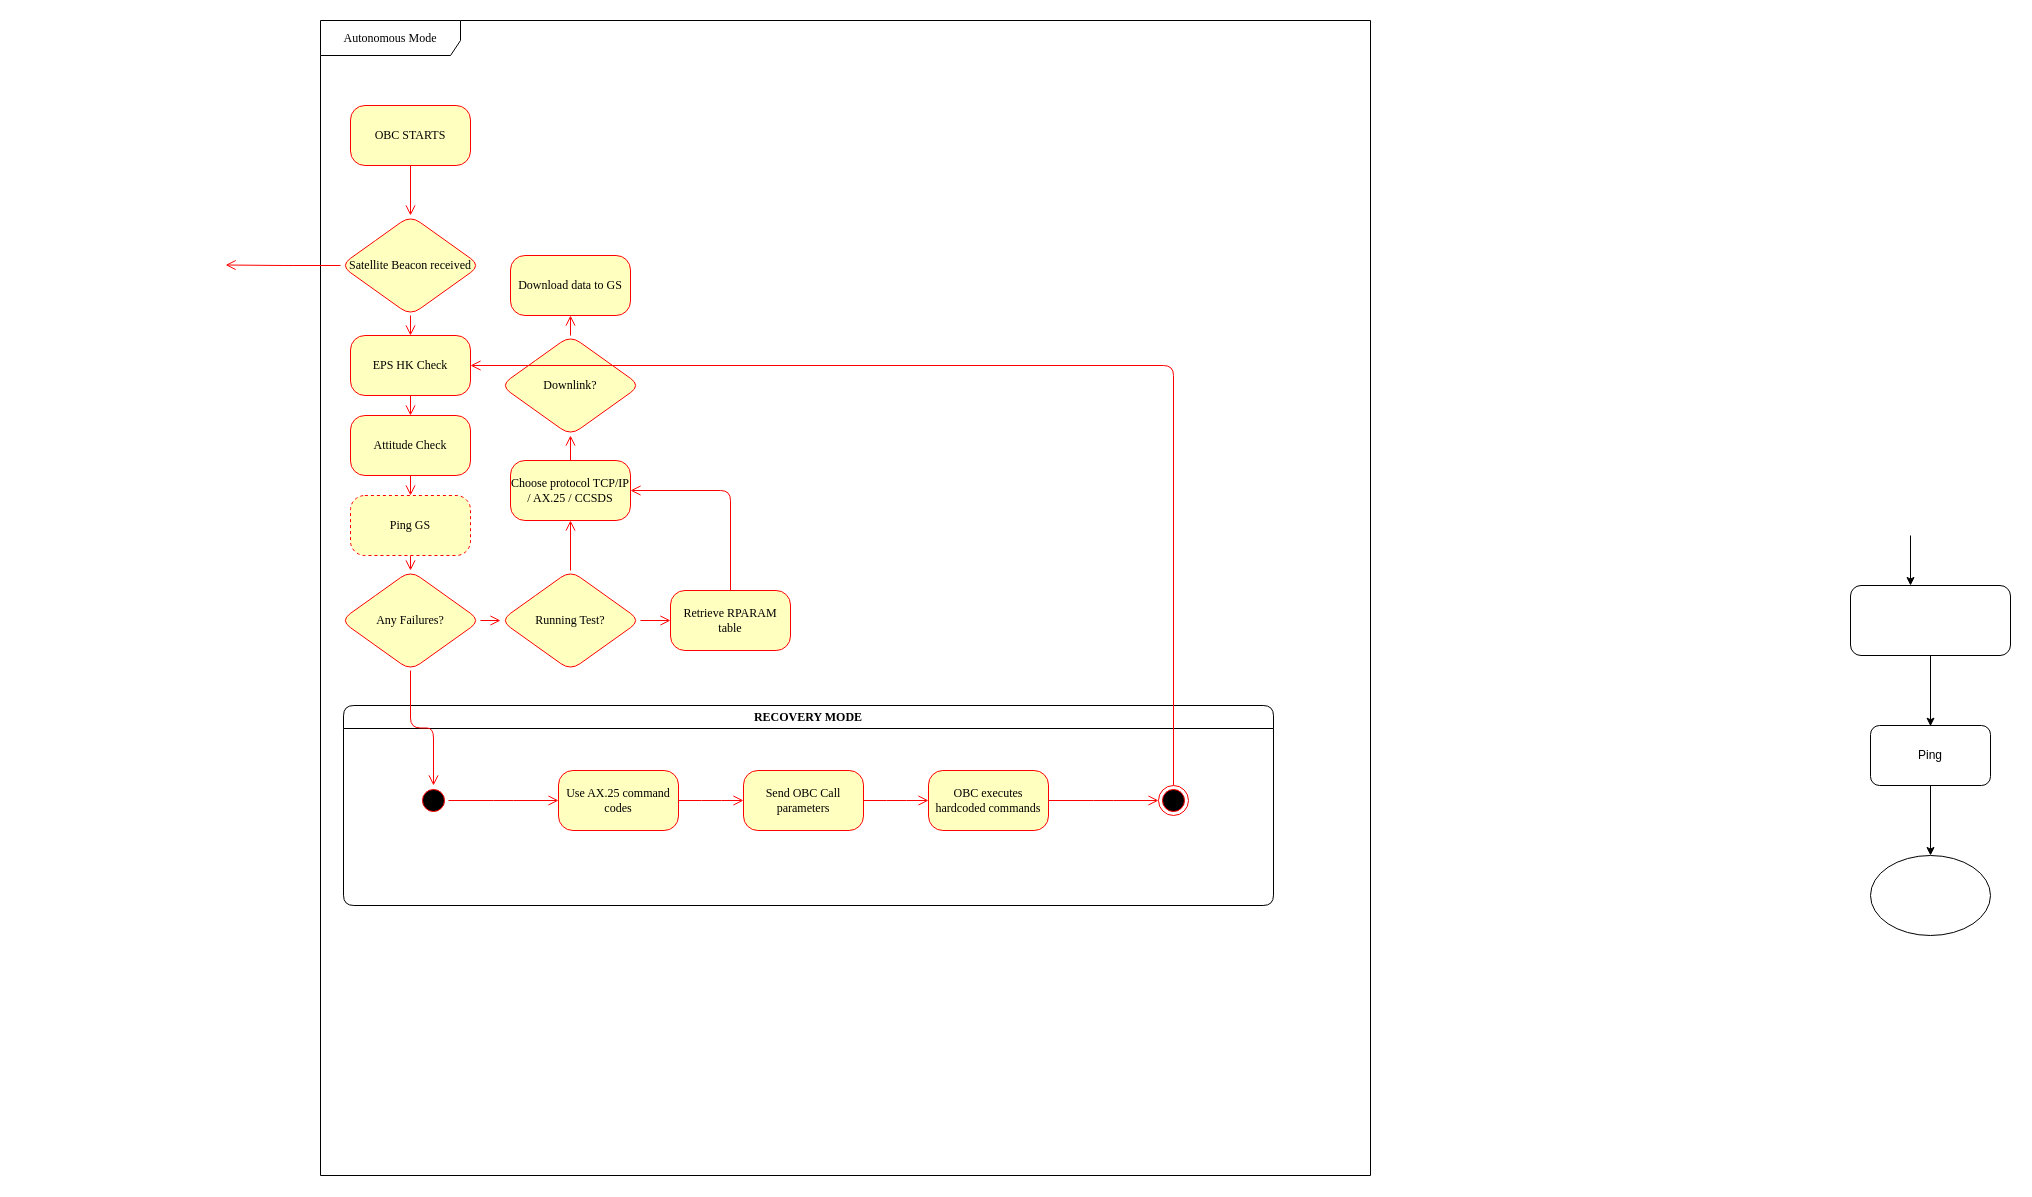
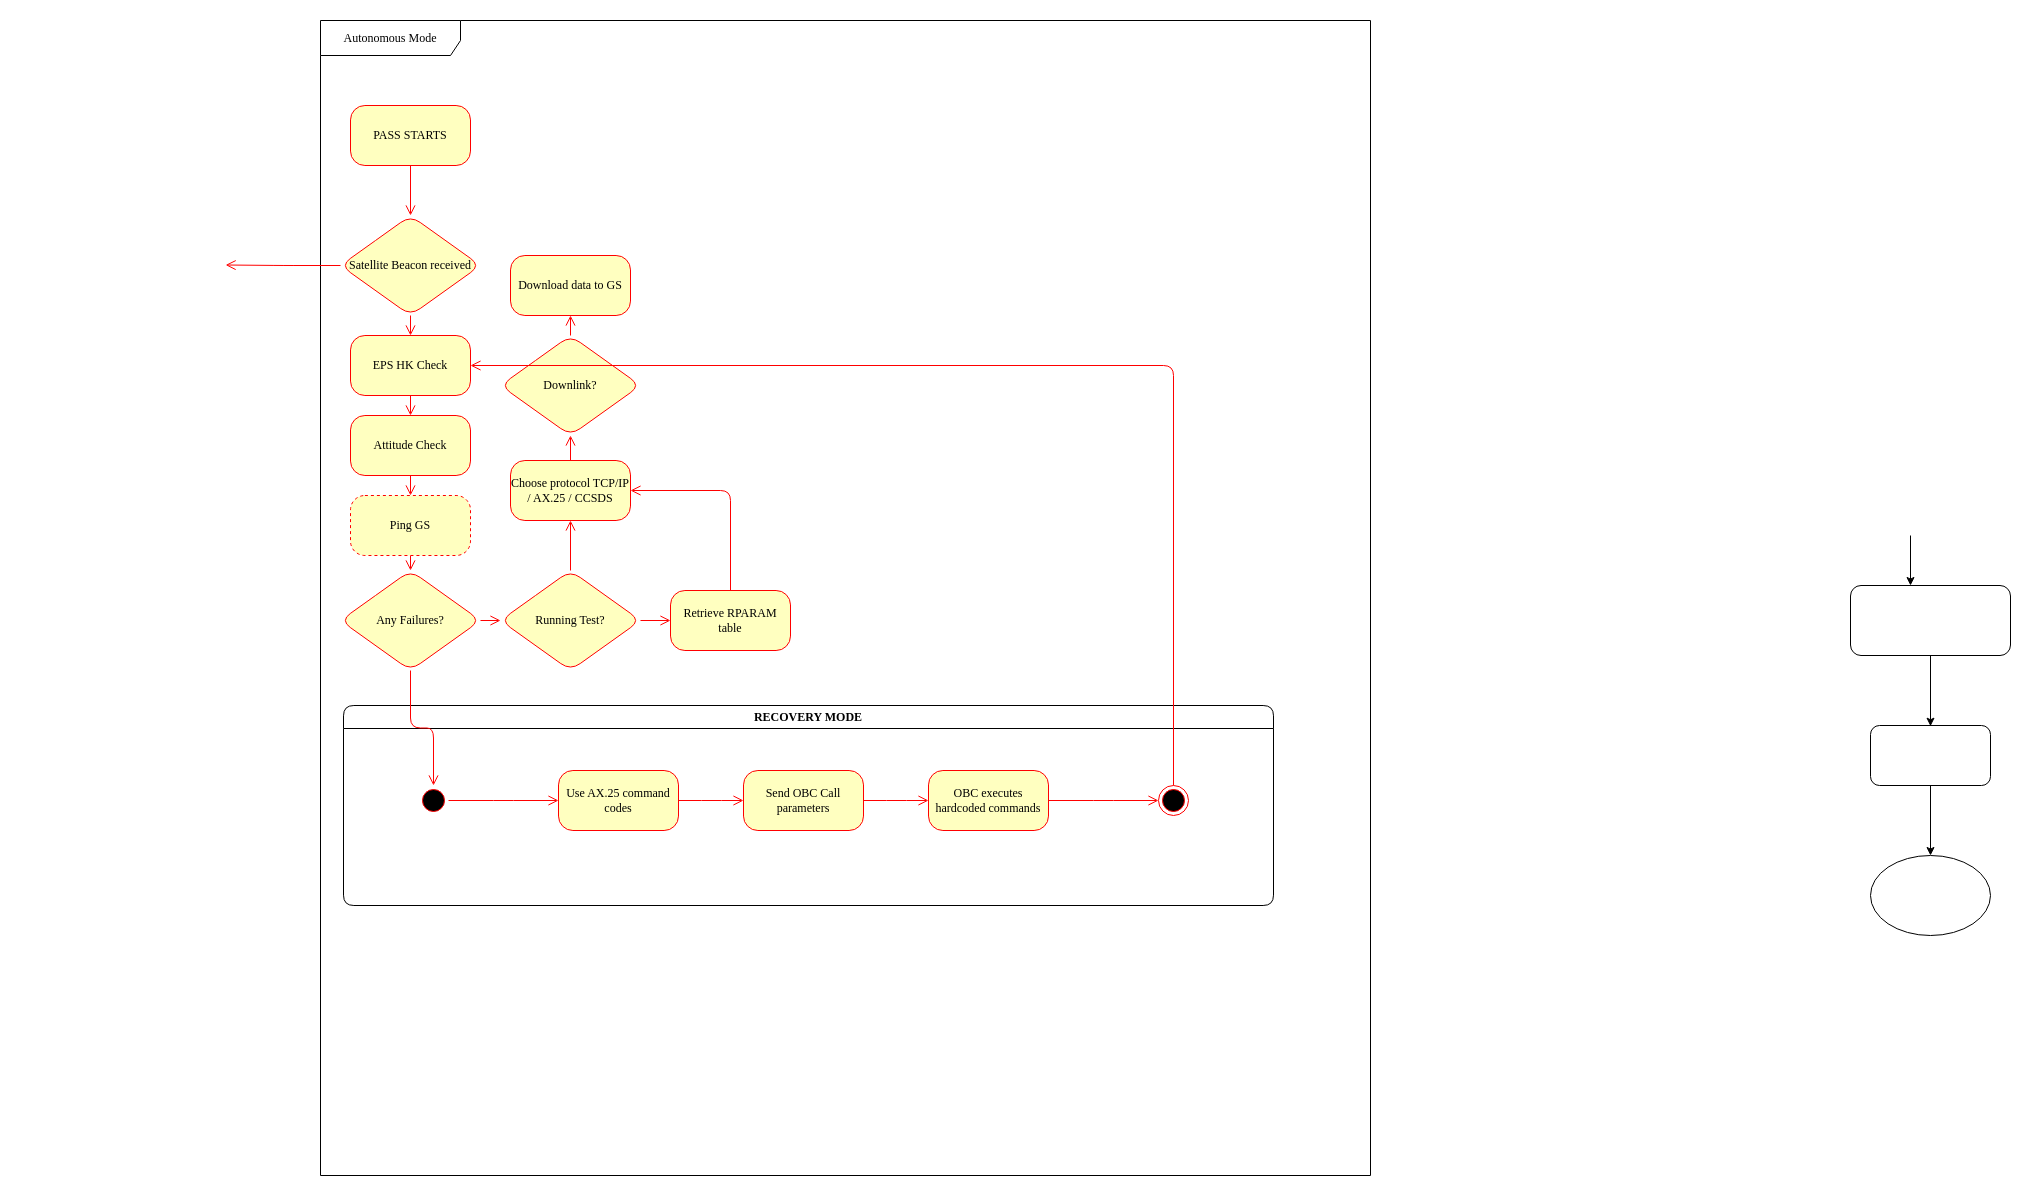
(411, 136) -> (411, 136)
(1931, 756) -> none
